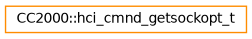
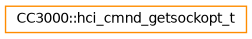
(126, 19) -> (126, 19)
